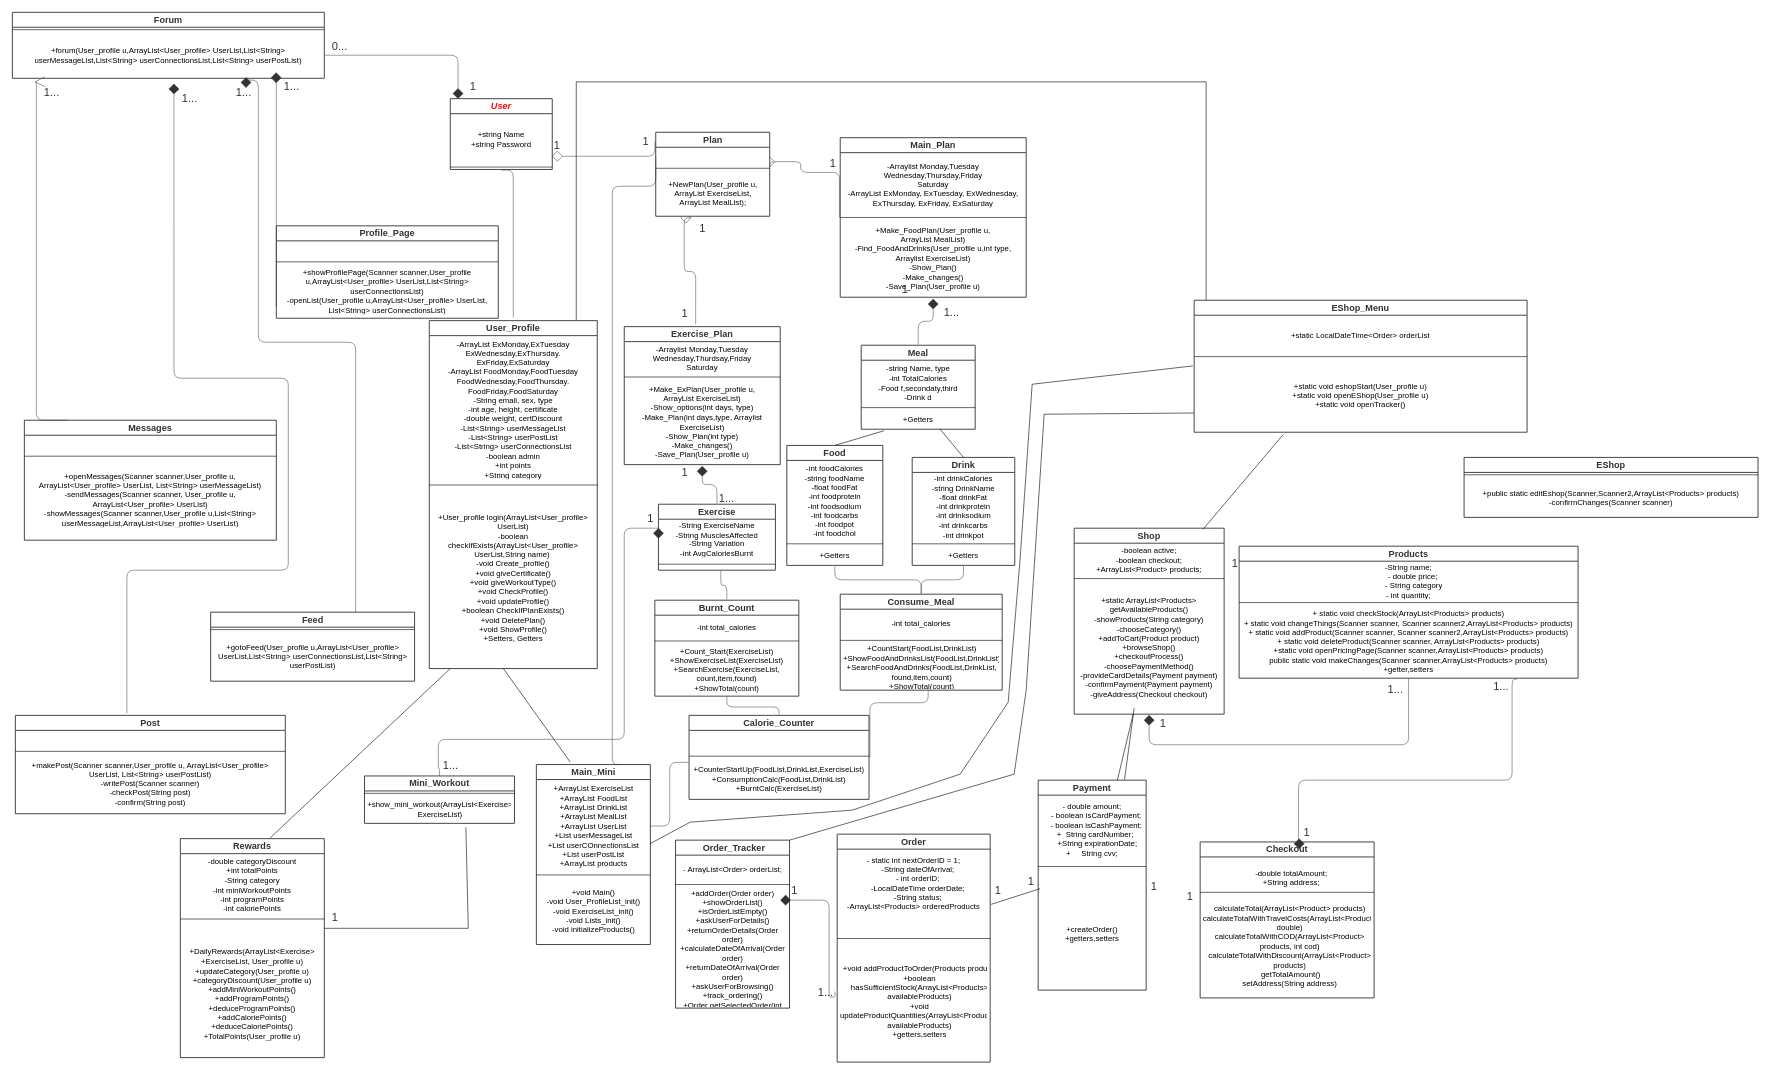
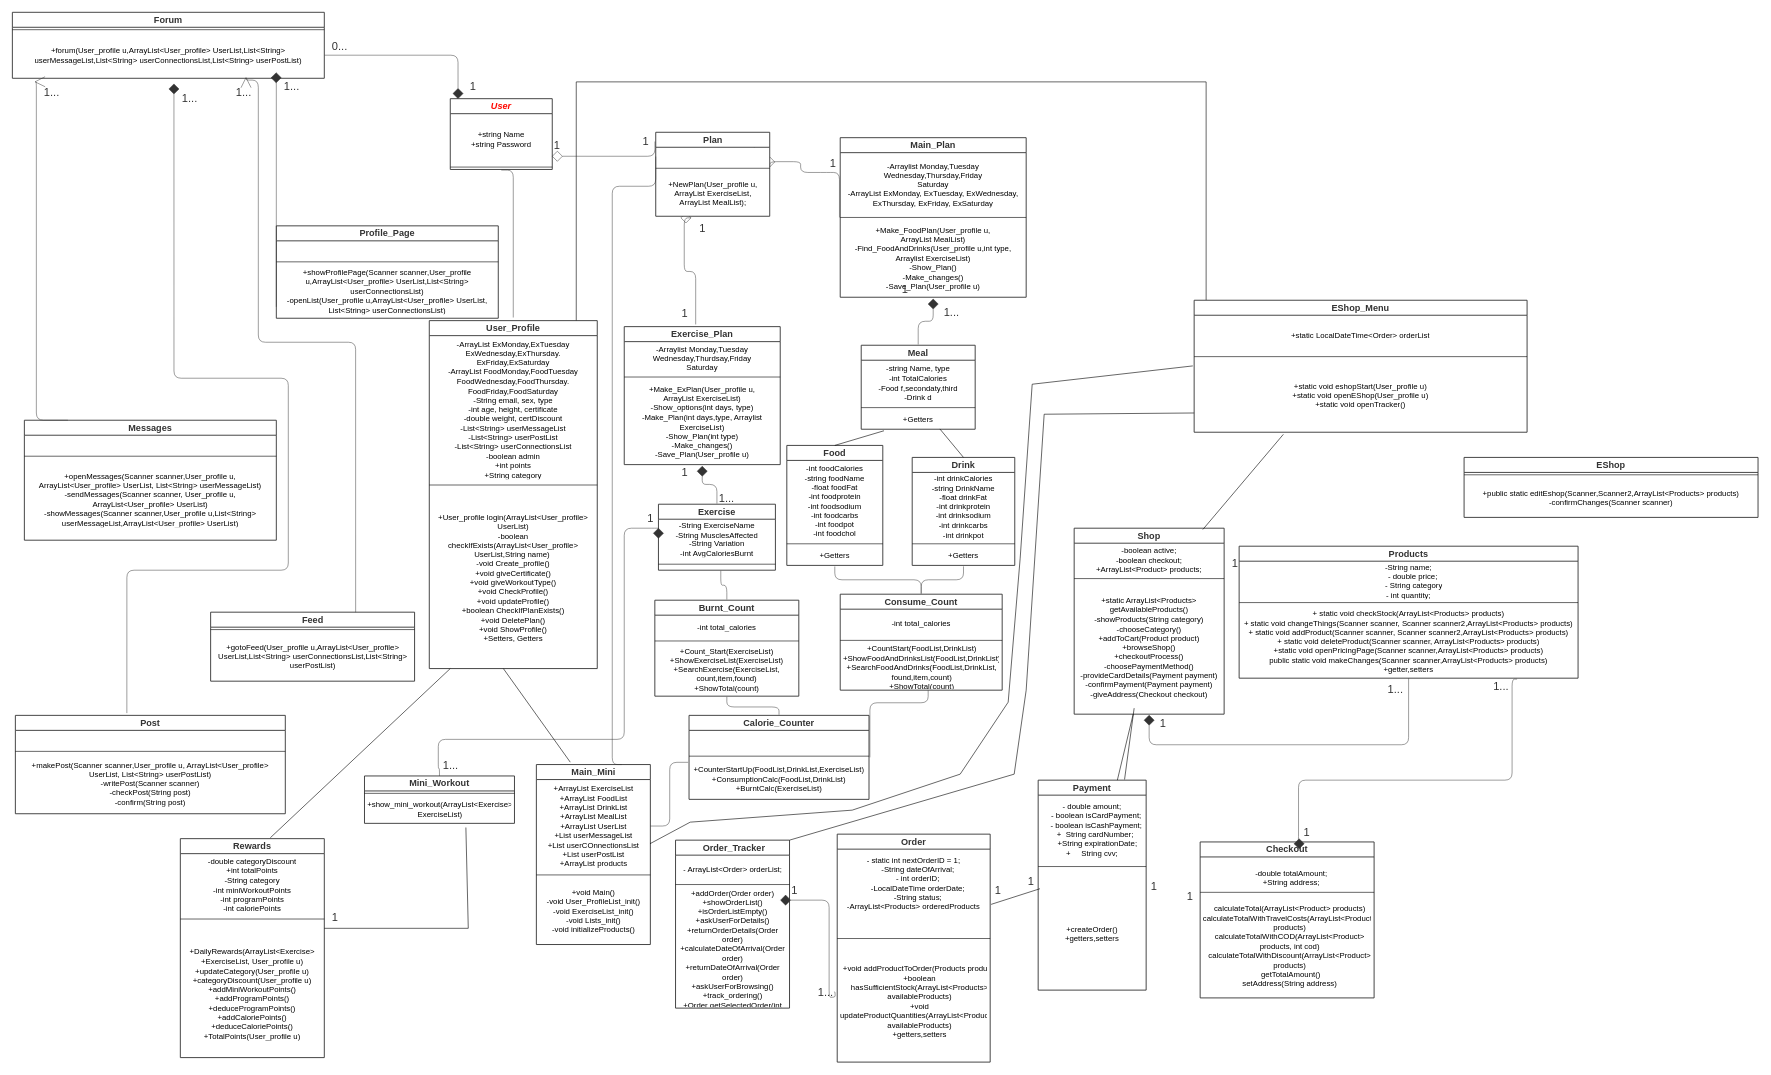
(247, 81) -> (247, 80)
(921, 602) -> (921, 602)
(1287, 947) -> (1287, 947)
